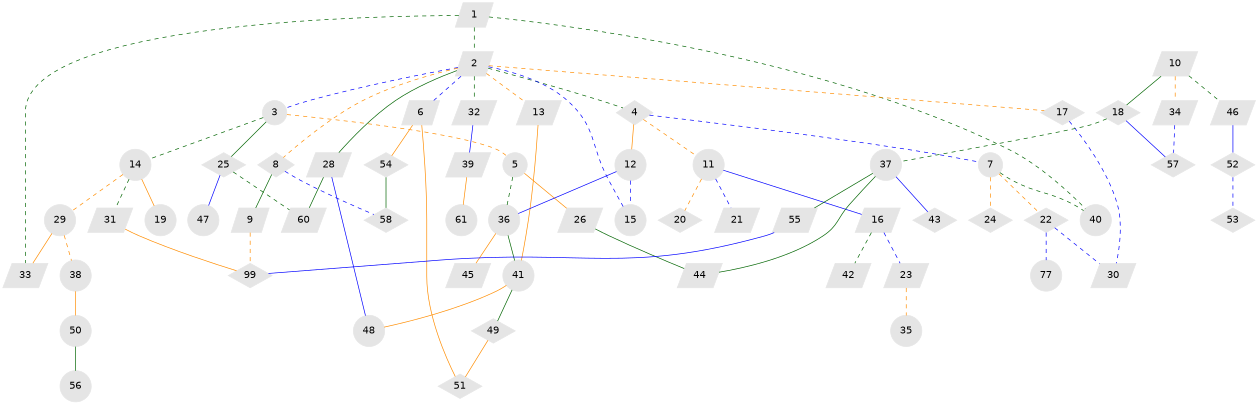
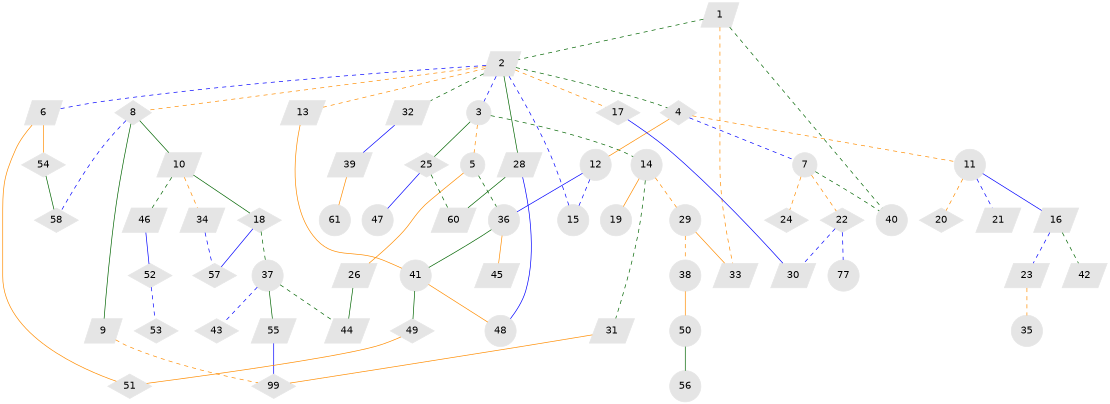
(154, 40) -> (720, 146)
none -> (154, 137)
(1111, 187) -> (709, 187)
(912, 194) -> (241, 305)
(810, 244) -> (307, 303)
